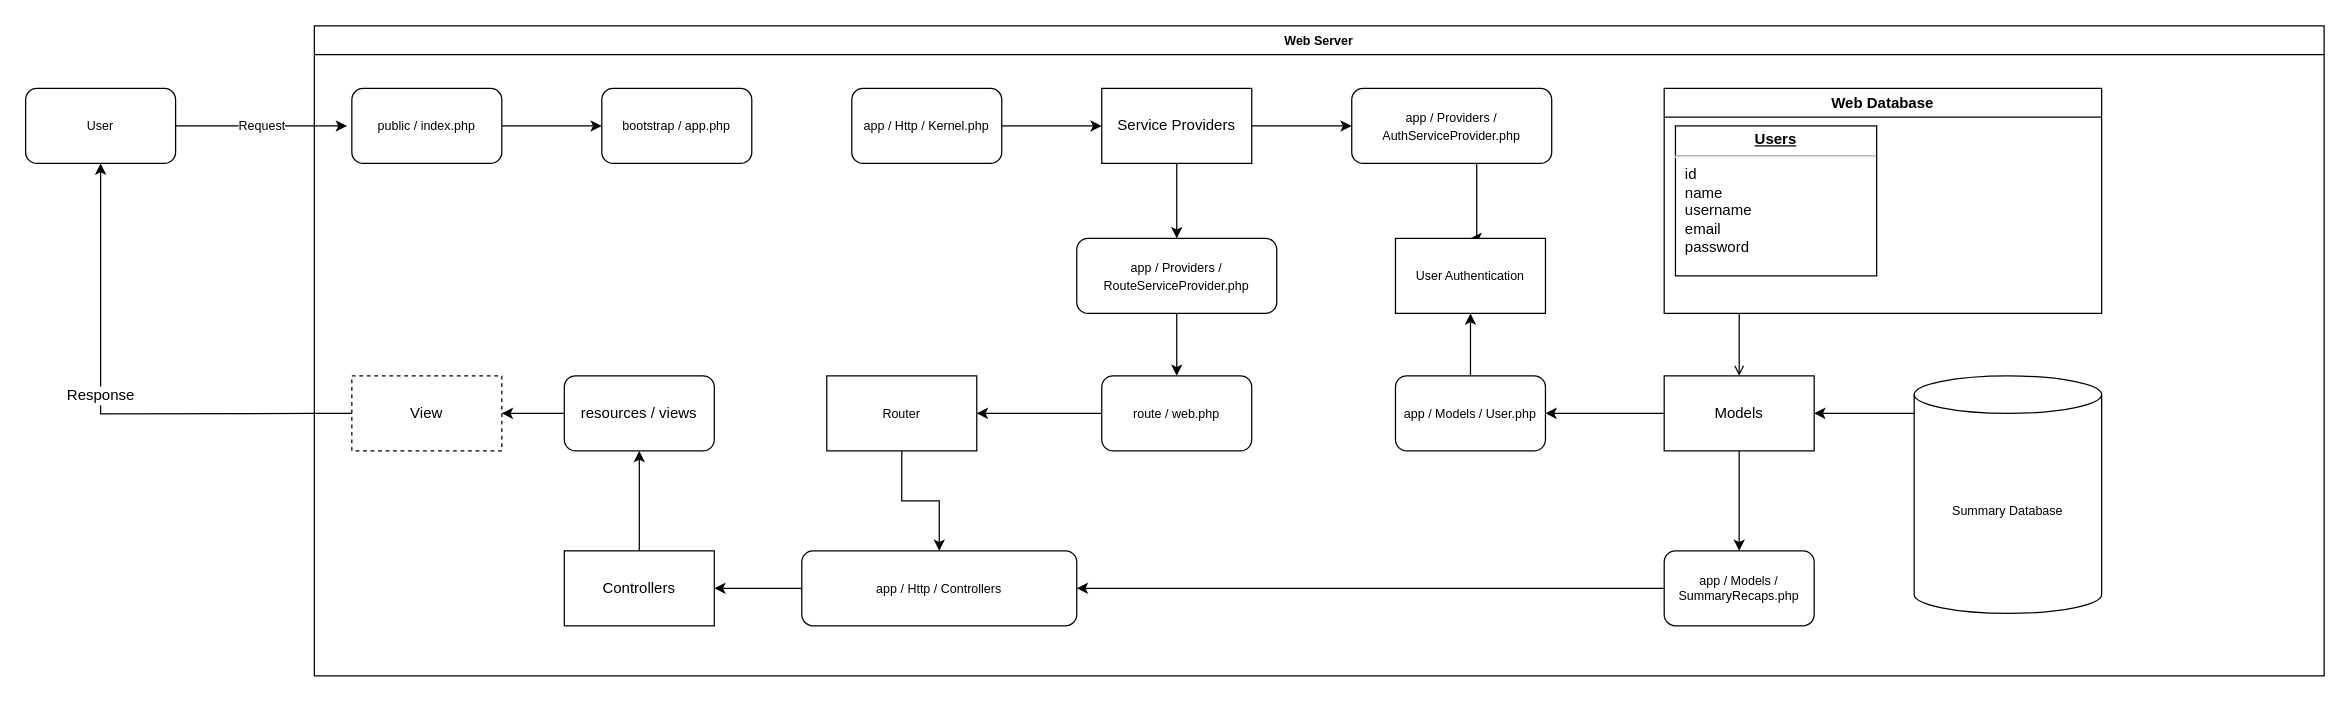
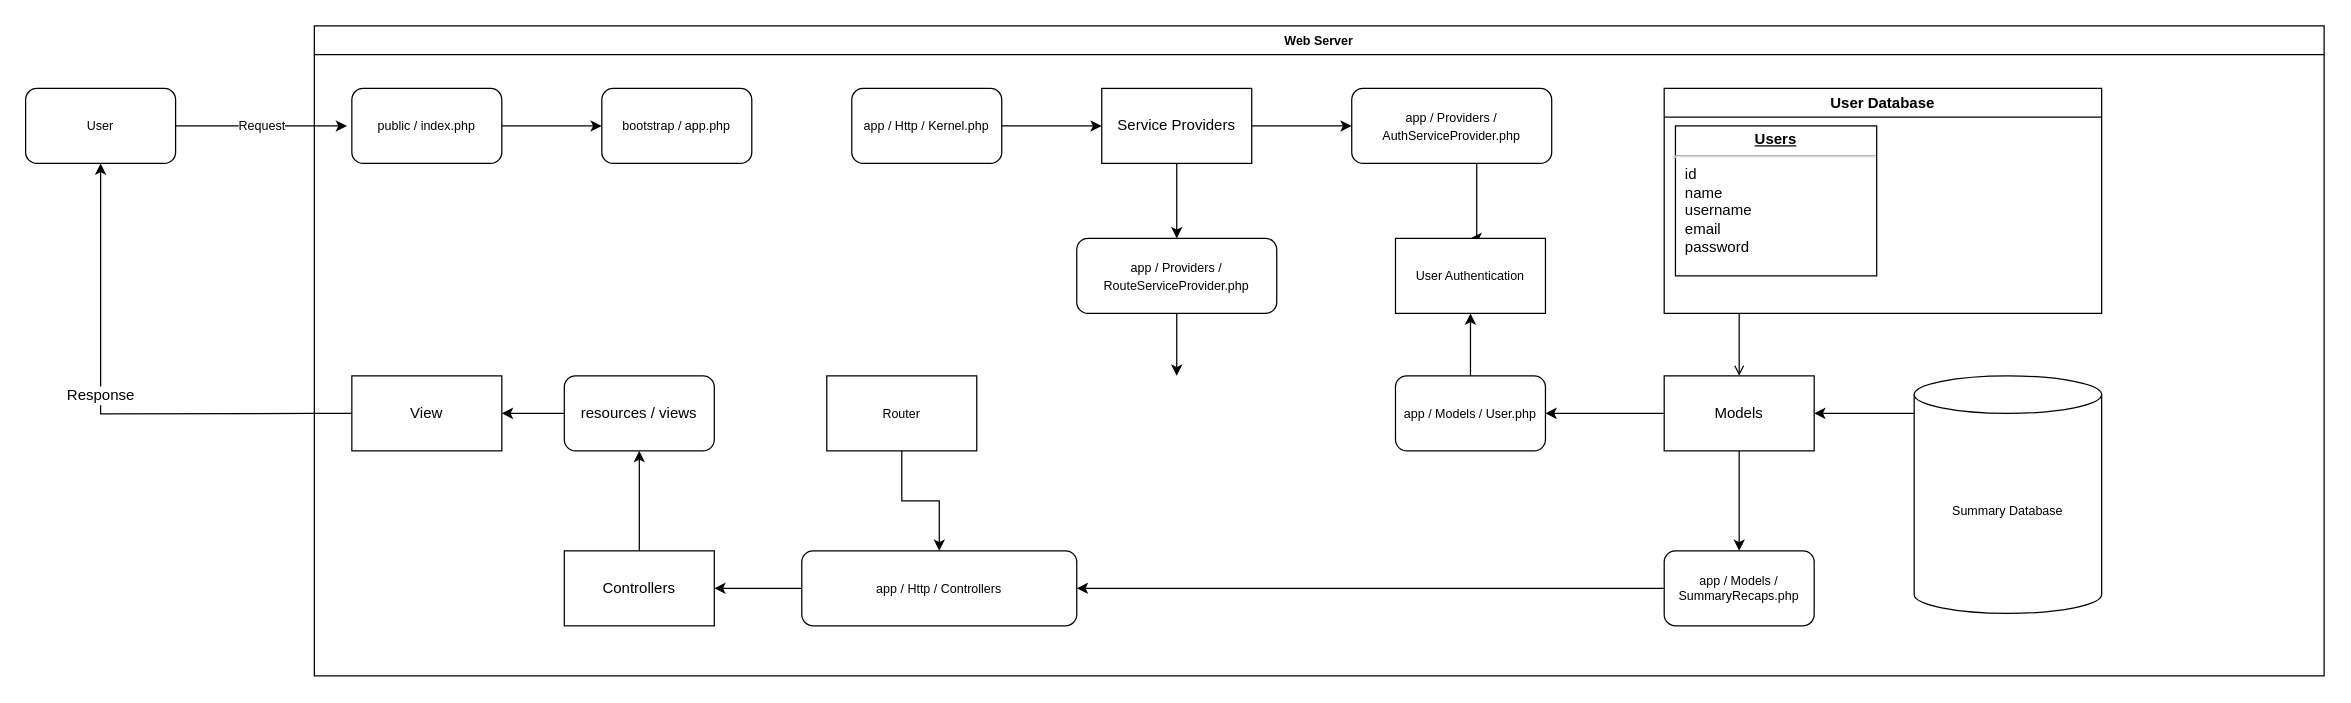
(1883, 103) -> (1883, 103)
(427, 413) -> (427, 413)
(1044, 413) -> none
(1177, 413) -> none
